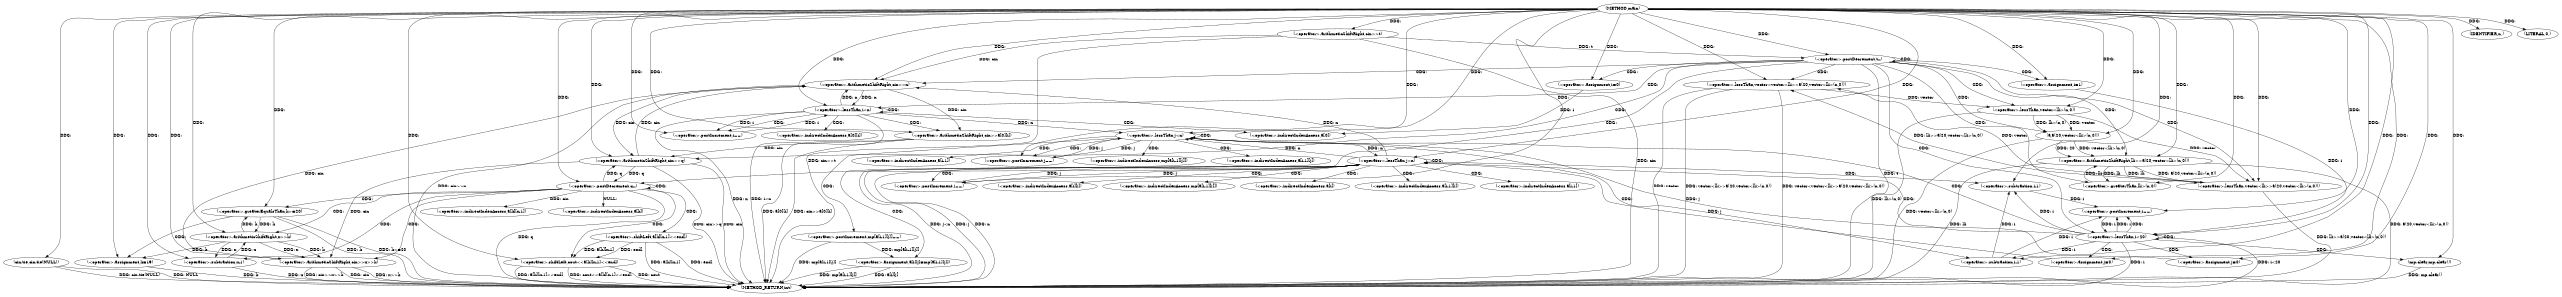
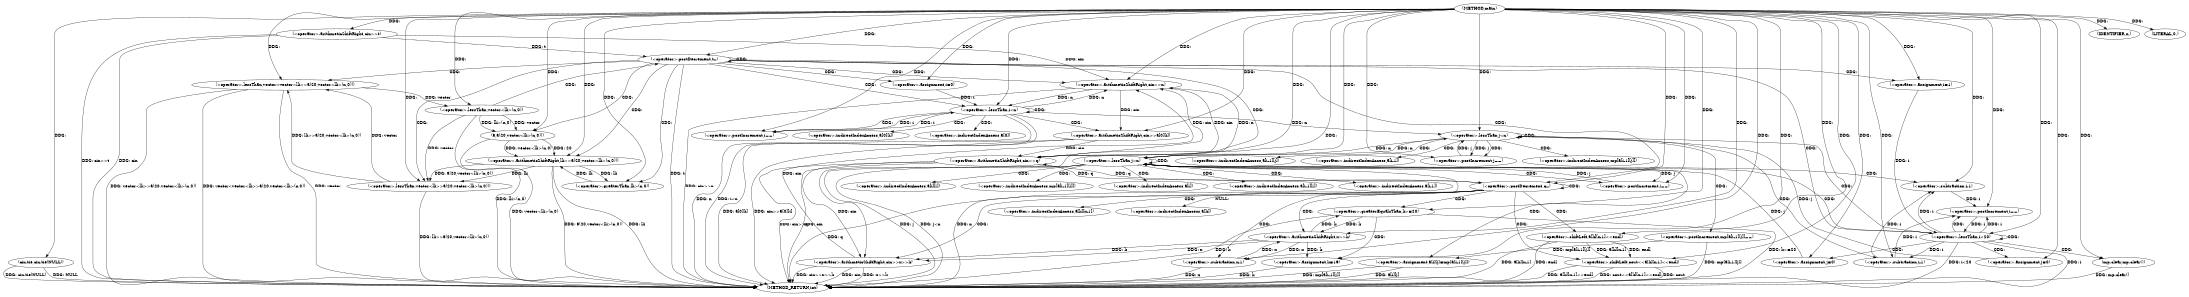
none -> (1822, 70)
(1953, 75) -> (572, 78)
(1469, 129) -> (952, 96)
(559, 199) -> (1191, 199)
